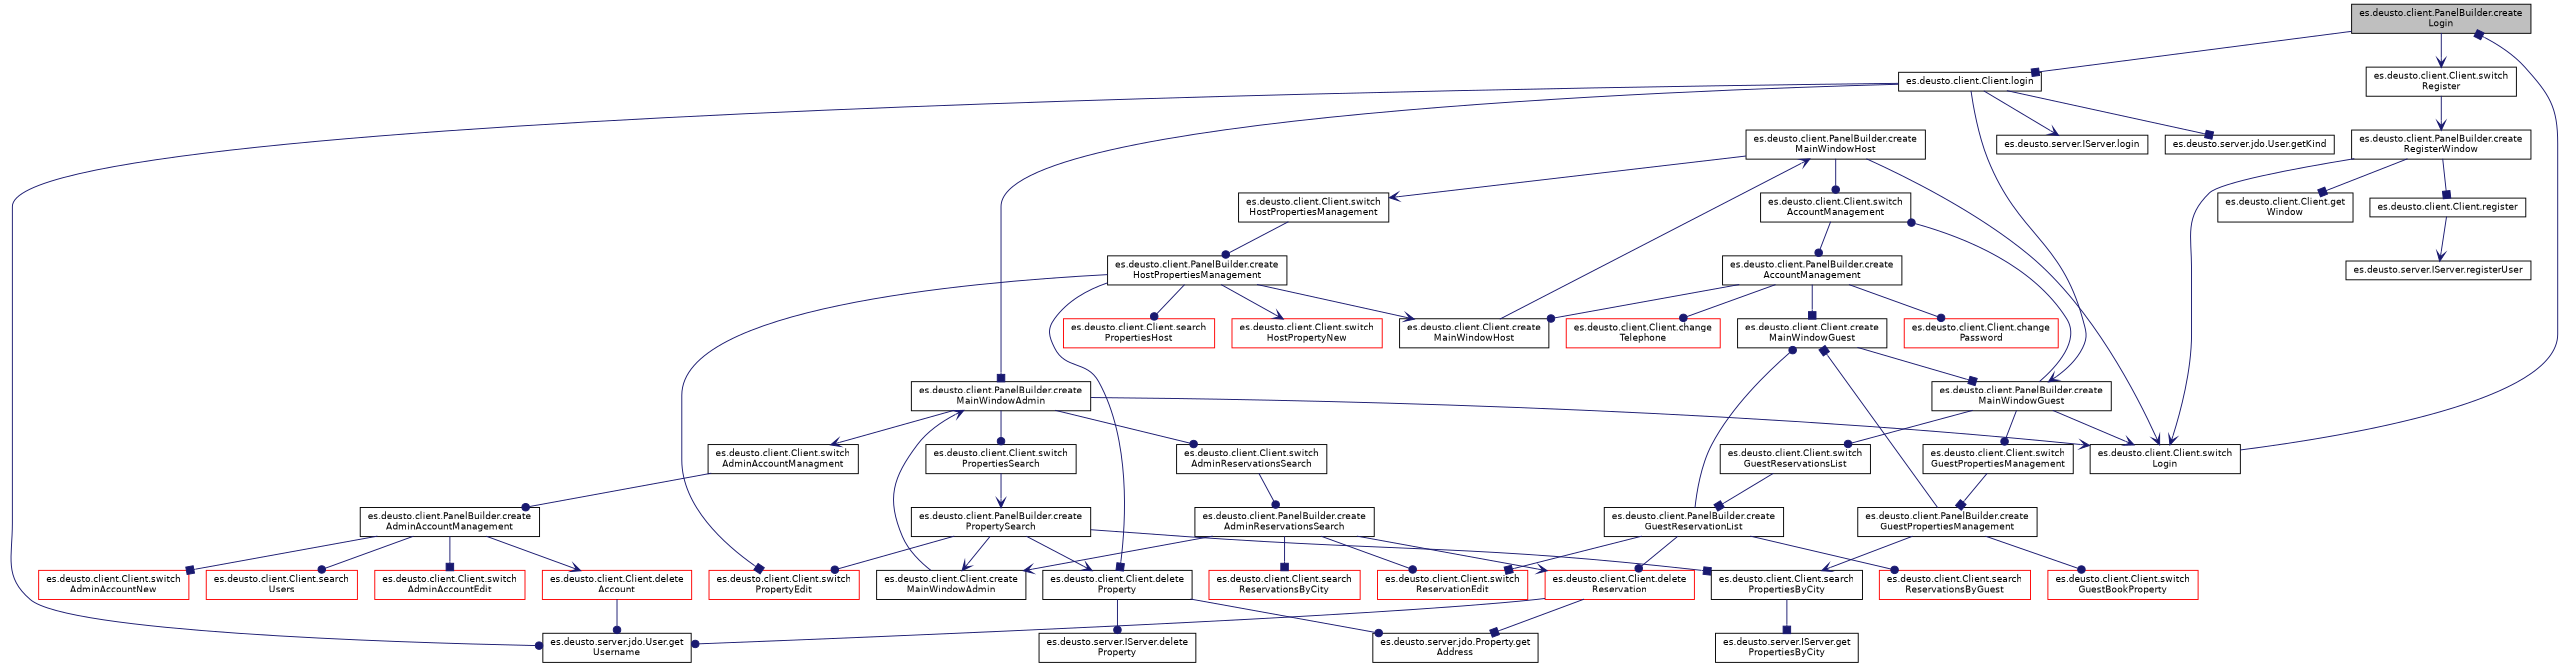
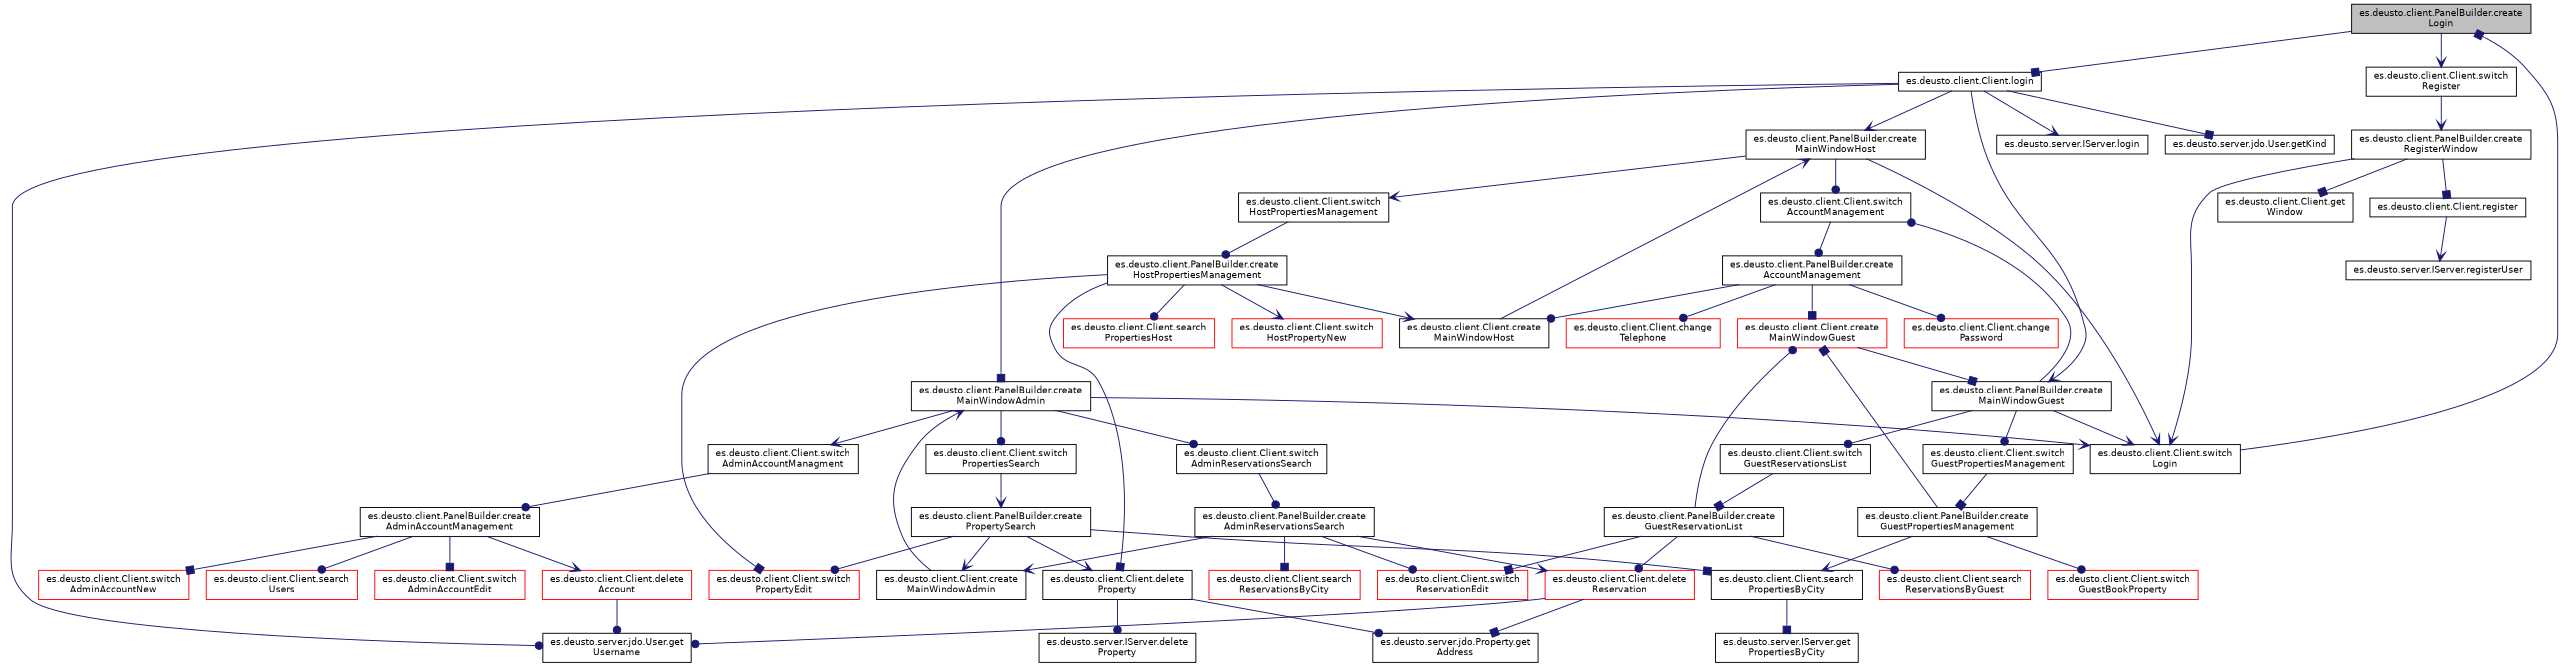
none -> (1913, 109)
(1812, 333) -> (1812, 333)
